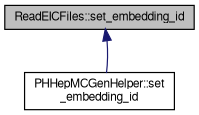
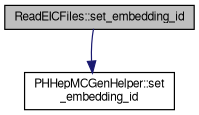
(108, 57) -> (92, 45)
